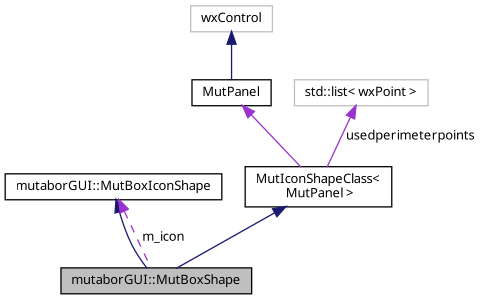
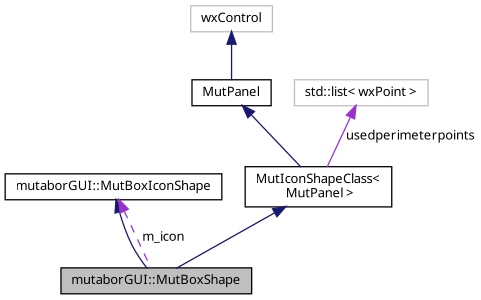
(276, 141) -> (276, 141)
